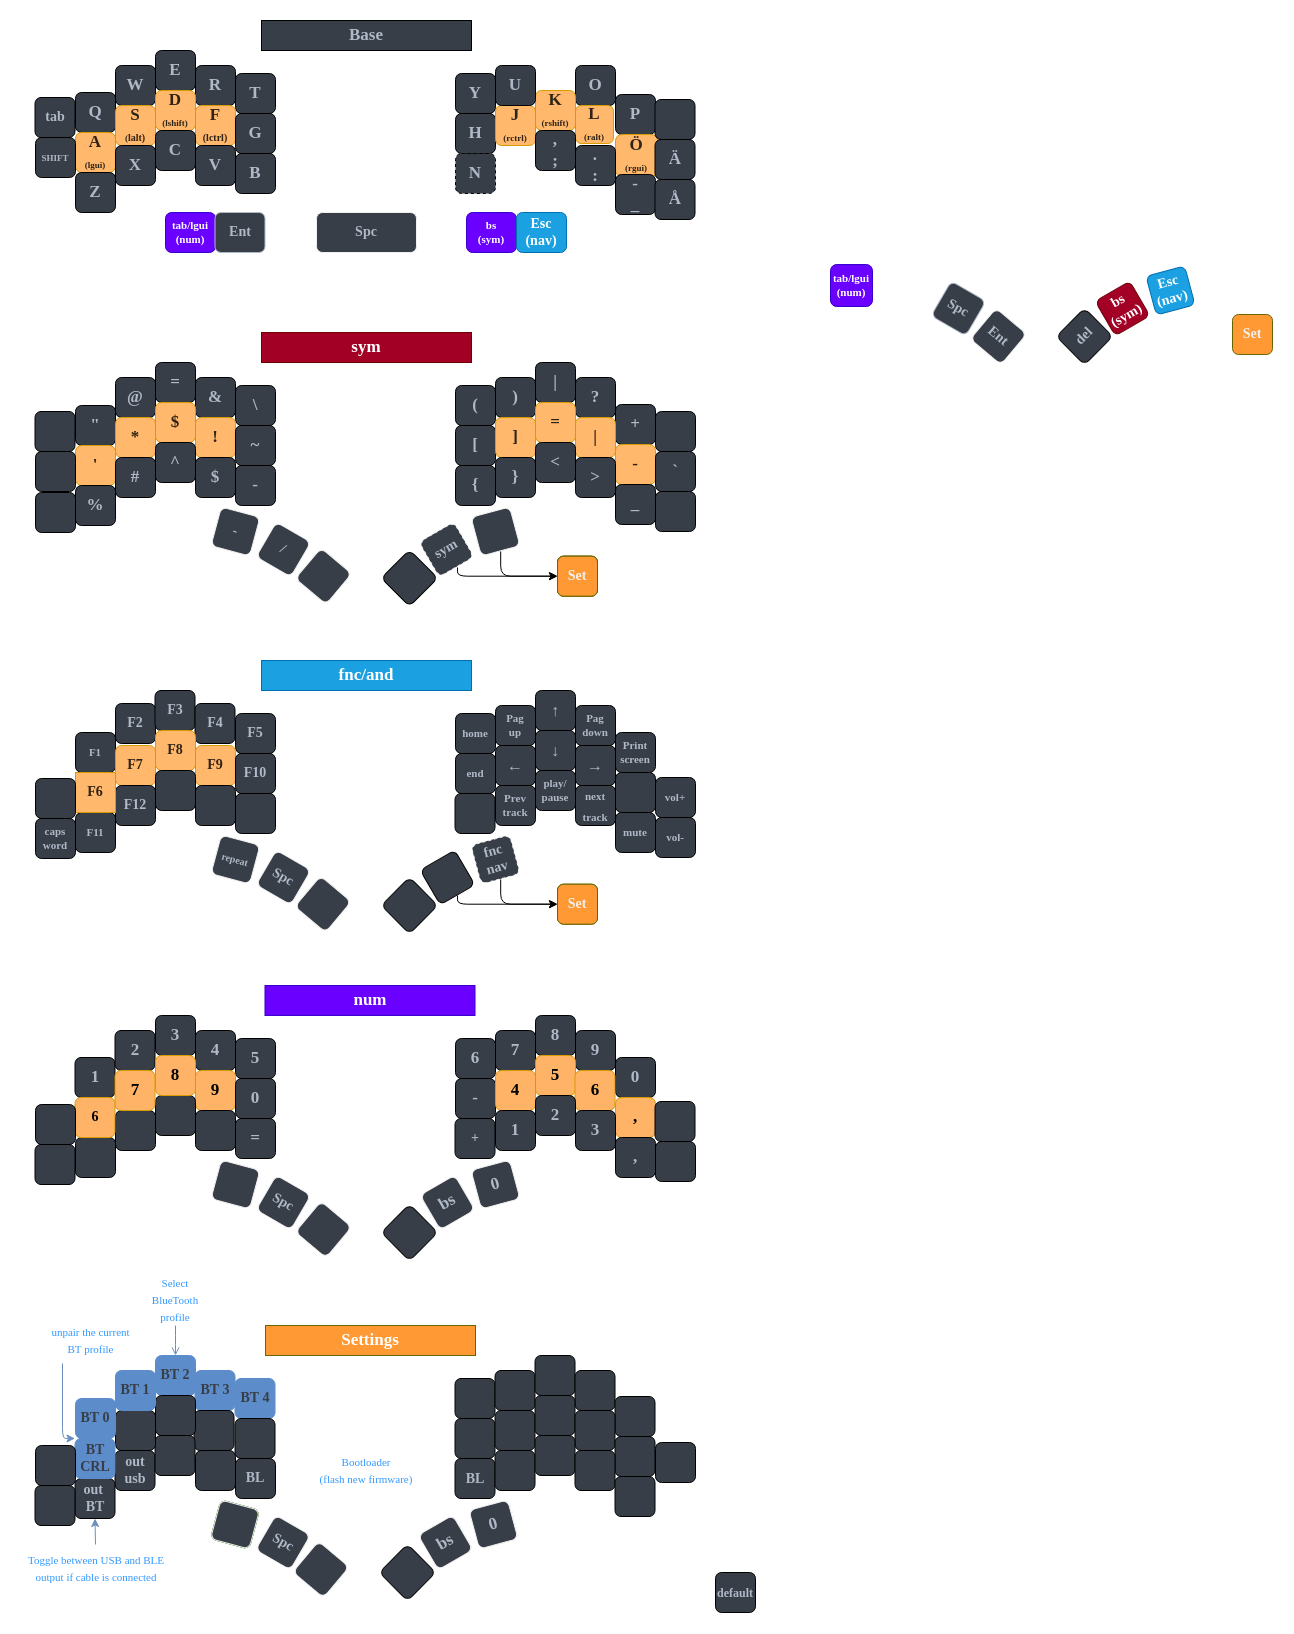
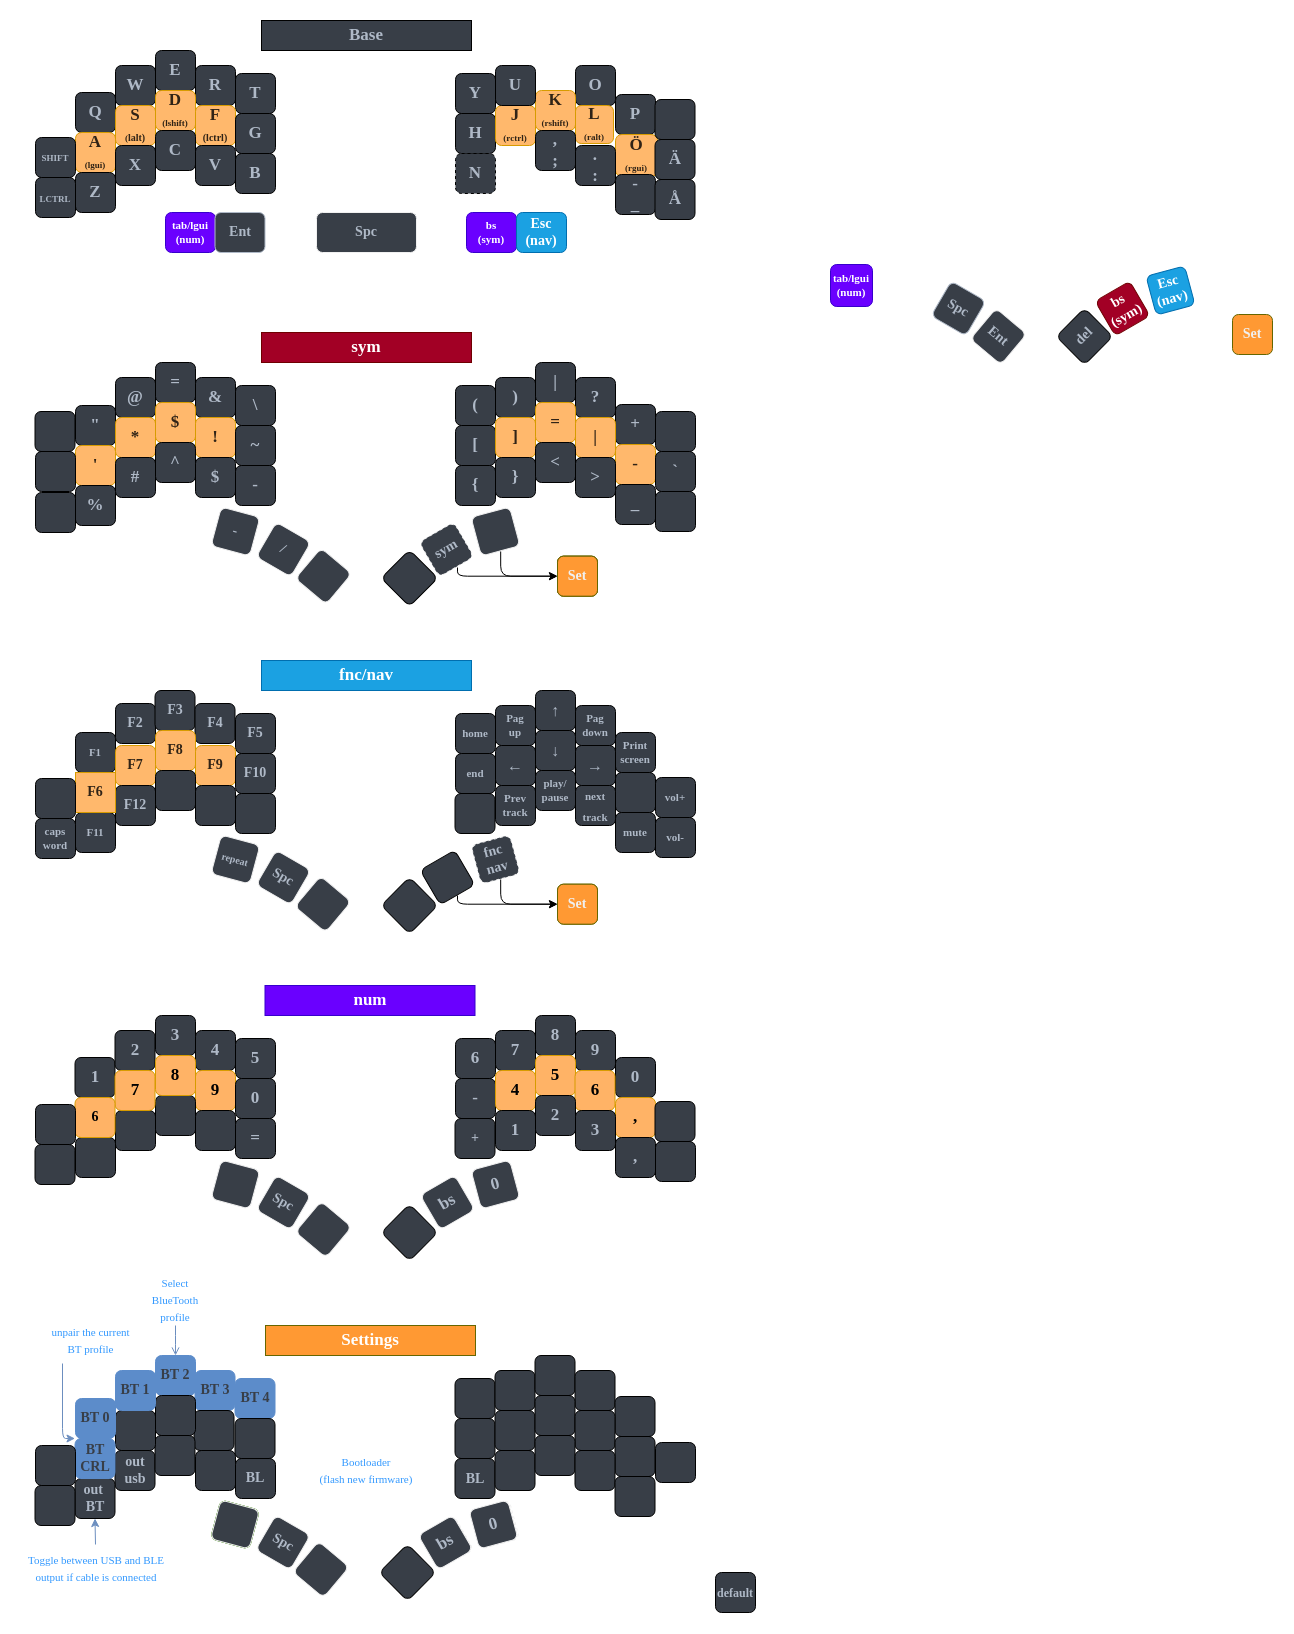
(55, 118) -> none
none -> (56, 198)
(367, 676) -> (367, 676)
